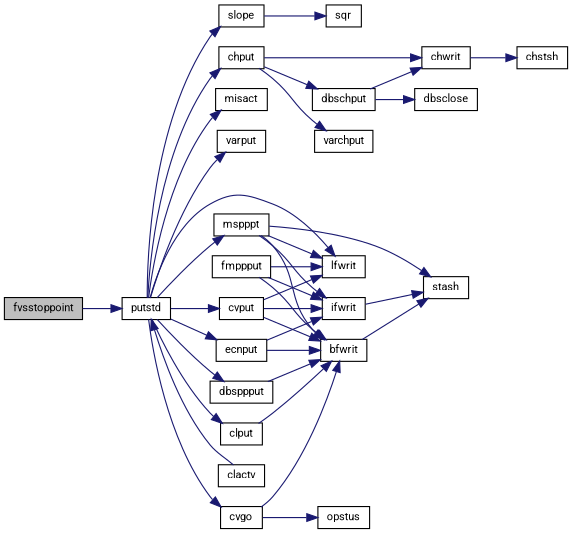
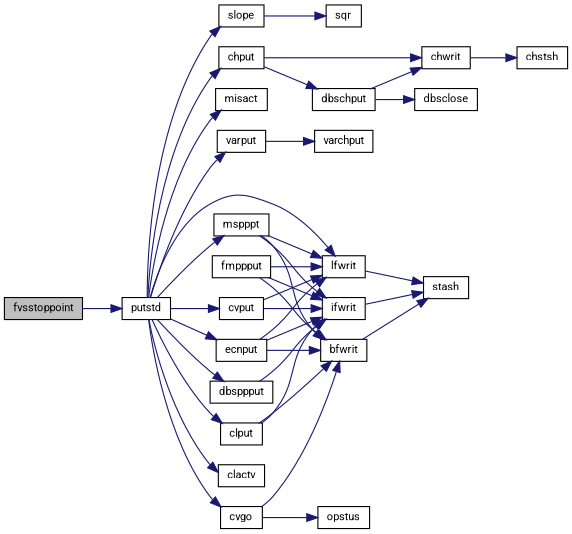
(289, 95) -> (285, 141)
(349, 238) -> (389, 276)
none -> (286, 316)
(283, 326) -> none
(289, 373) -> (286, 358)
none -> (291, 377)
(184, 404) -> (171, 396)
